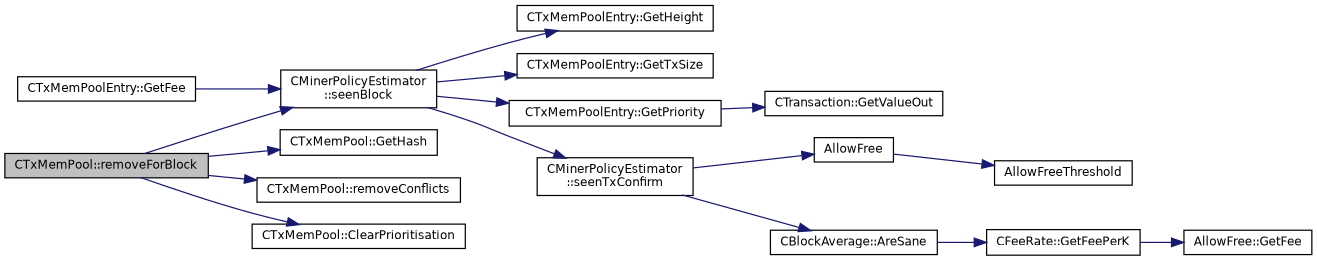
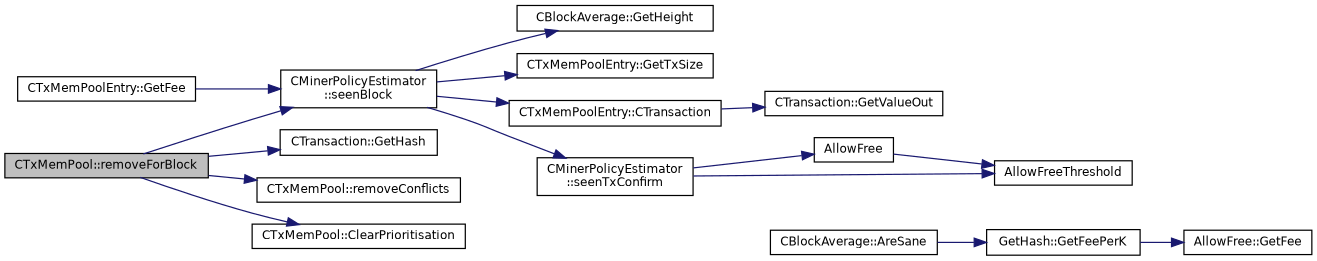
(615, 18) -> (615, 18)
(615, 113) -> (615, 113)
(359, 143) -> (359, 143)
(741, 211) -> (838, 175)
(1063, 242) -> (1063, 242)
